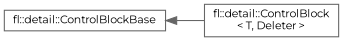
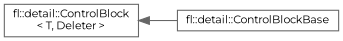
(191, 21) -> (163, 21)
